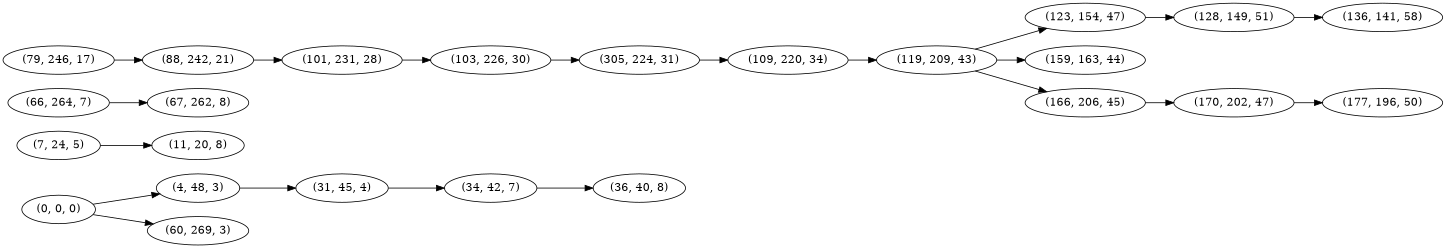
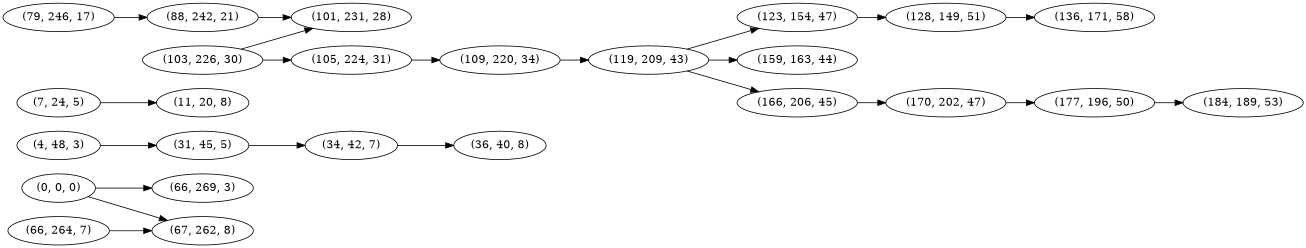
(1383, 17) -> (1094, 17)
(412, 60) -> (273, 40)
(639, 60) -> (351, 60)
none -> (1243, 103)
(342, 188) -> (203, 145)
(122, 200) -> (124, 207)
(198, 231) -> (203, 188)
